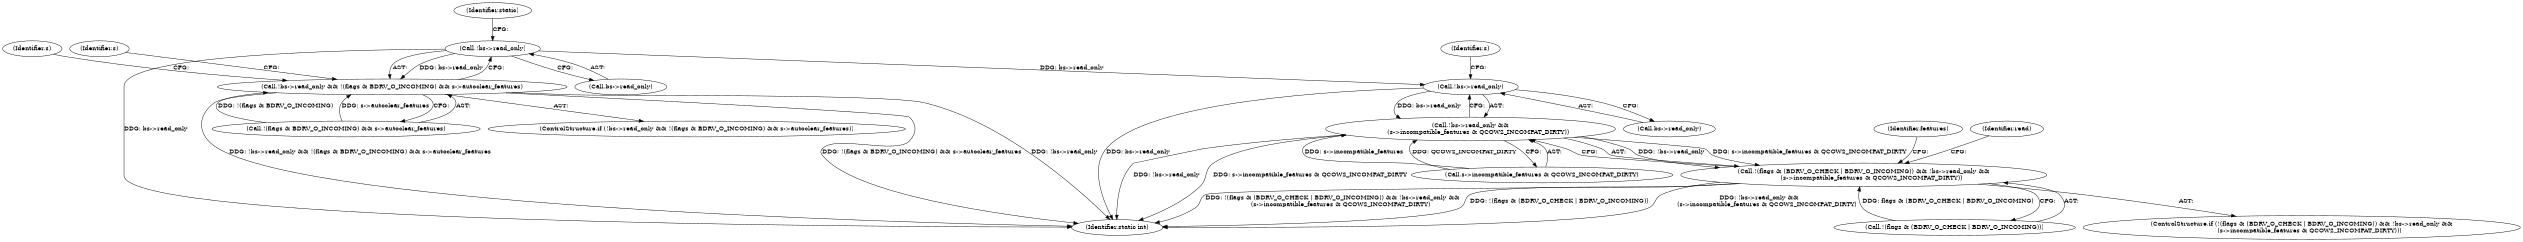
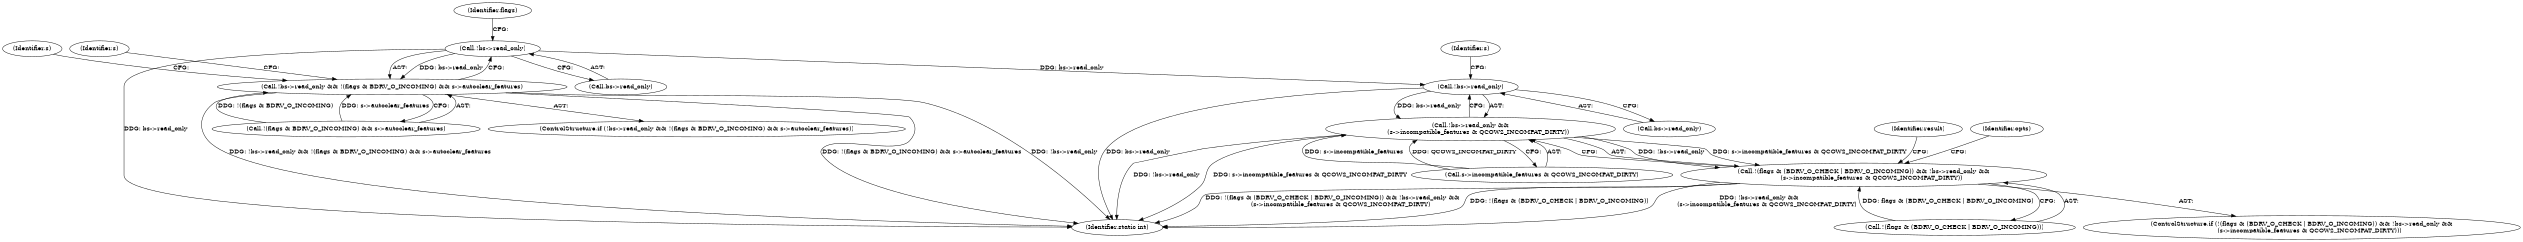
(493, 11) -> (493, 11)
(1918, 129) -> (1918, 129)
(2007, 129) -> (2007, 129)
